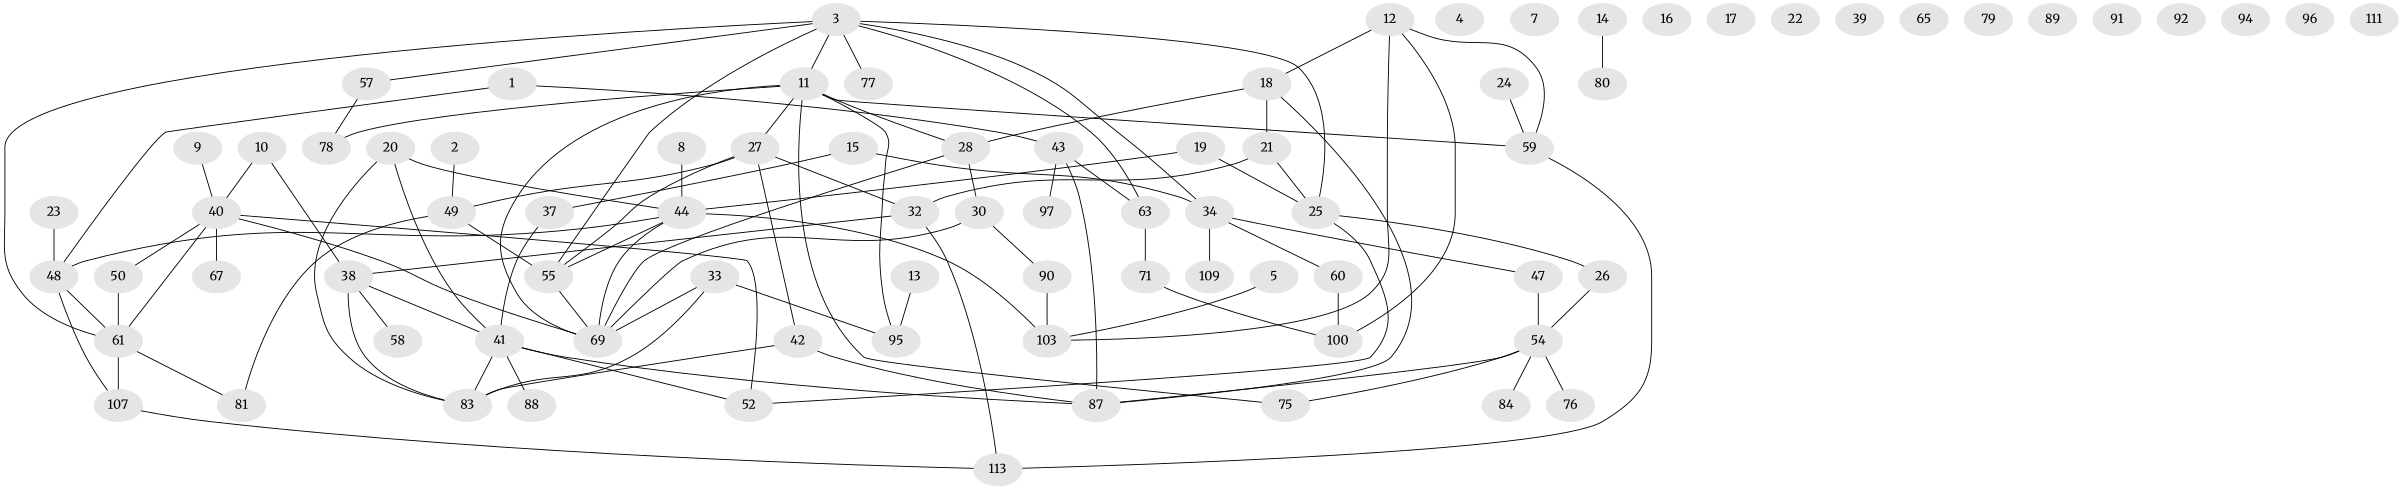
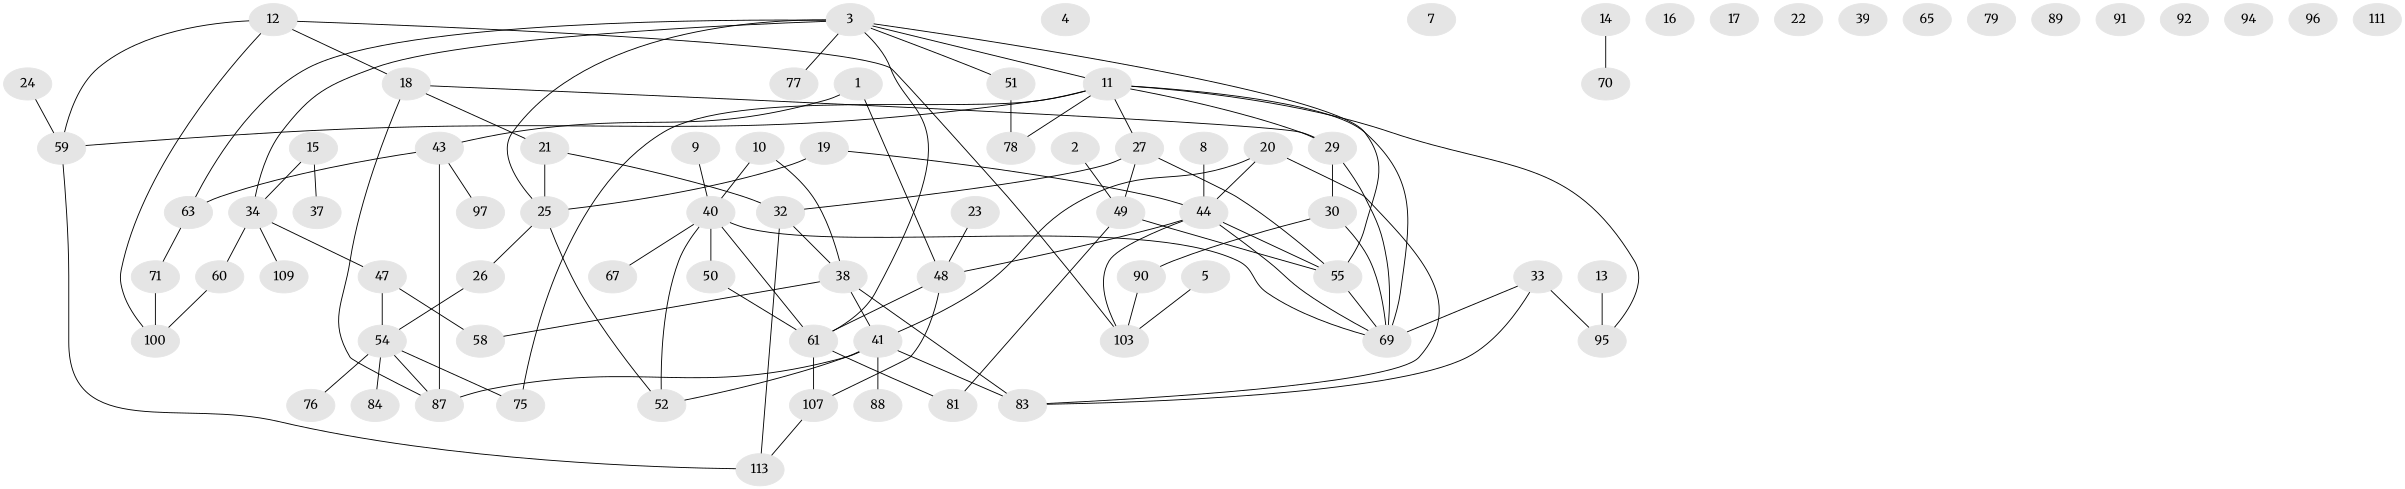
(367, 84) -> (1011, 84)
(1603, 84) -> (1606, 84)
(966, 148) -> (1332, 148)
(513, 271) -> none
none -> (425, 305)
(798, 341) -> none
